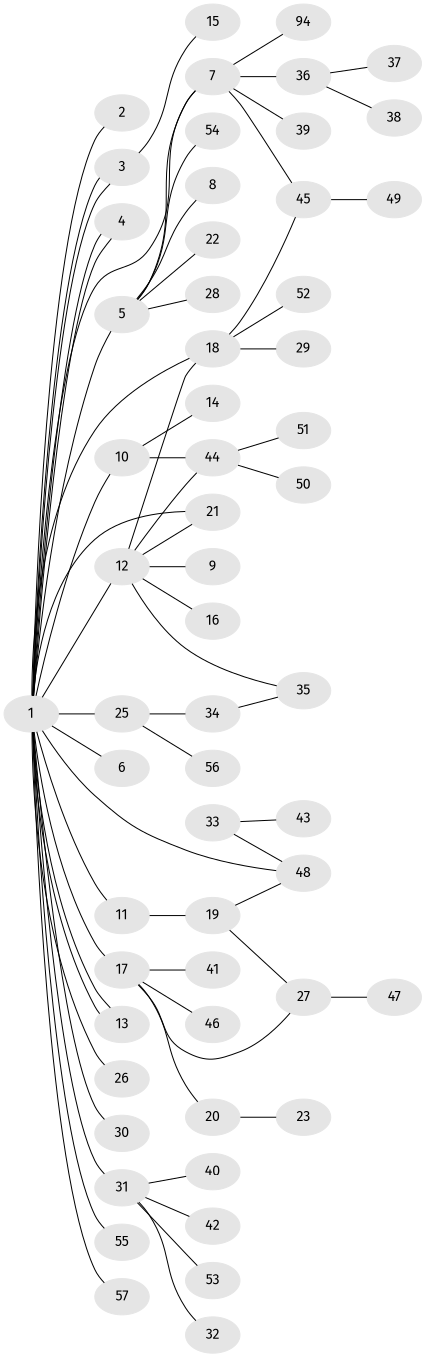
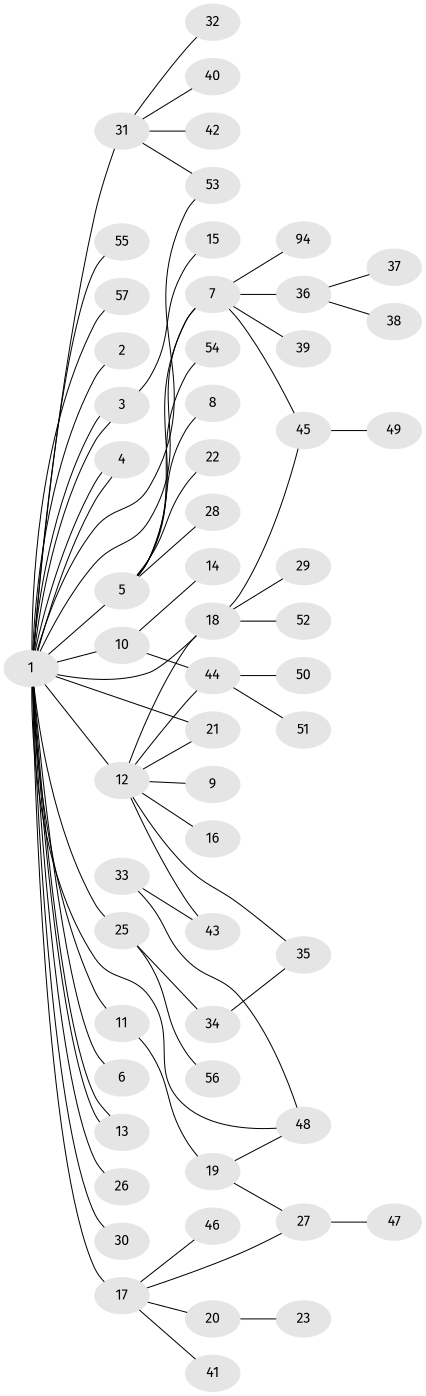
none -> (158, 468)
none -> (161, 859)
